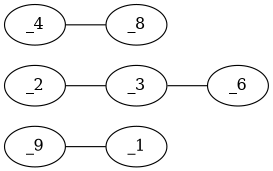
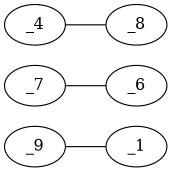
(35, 86) -> none
(136, 86) -> (35, 86)
